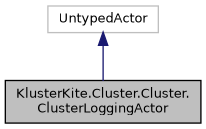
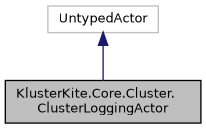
(103, 102) -> (103, 102)
